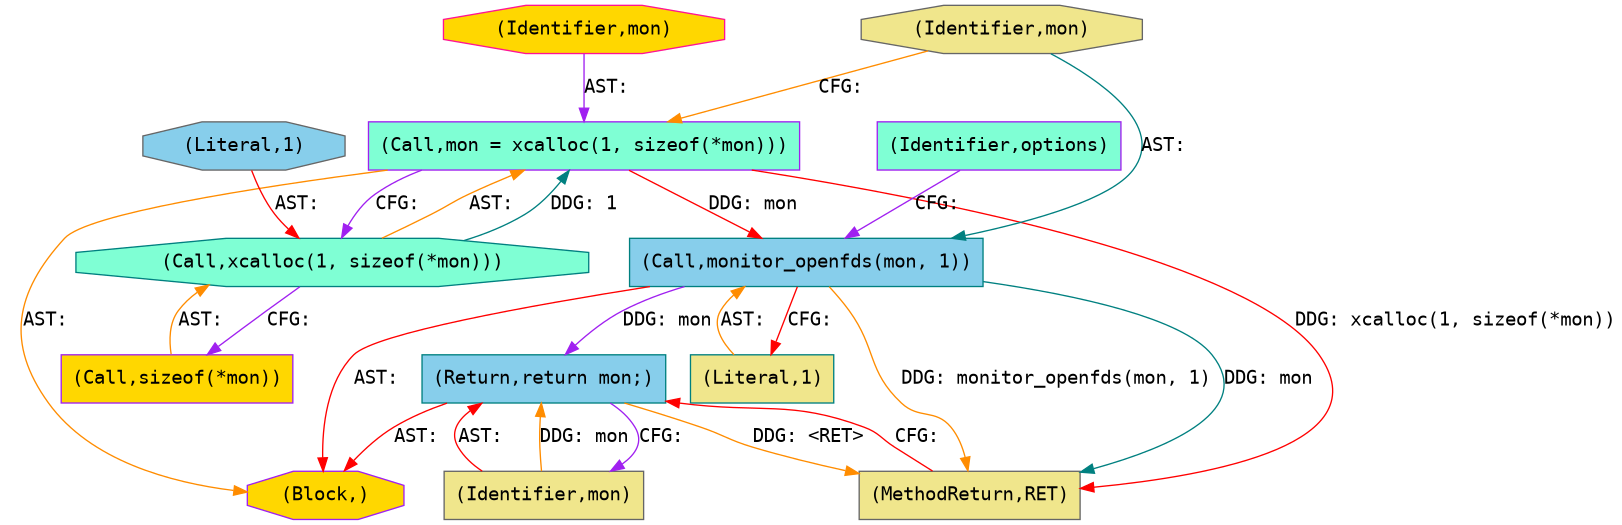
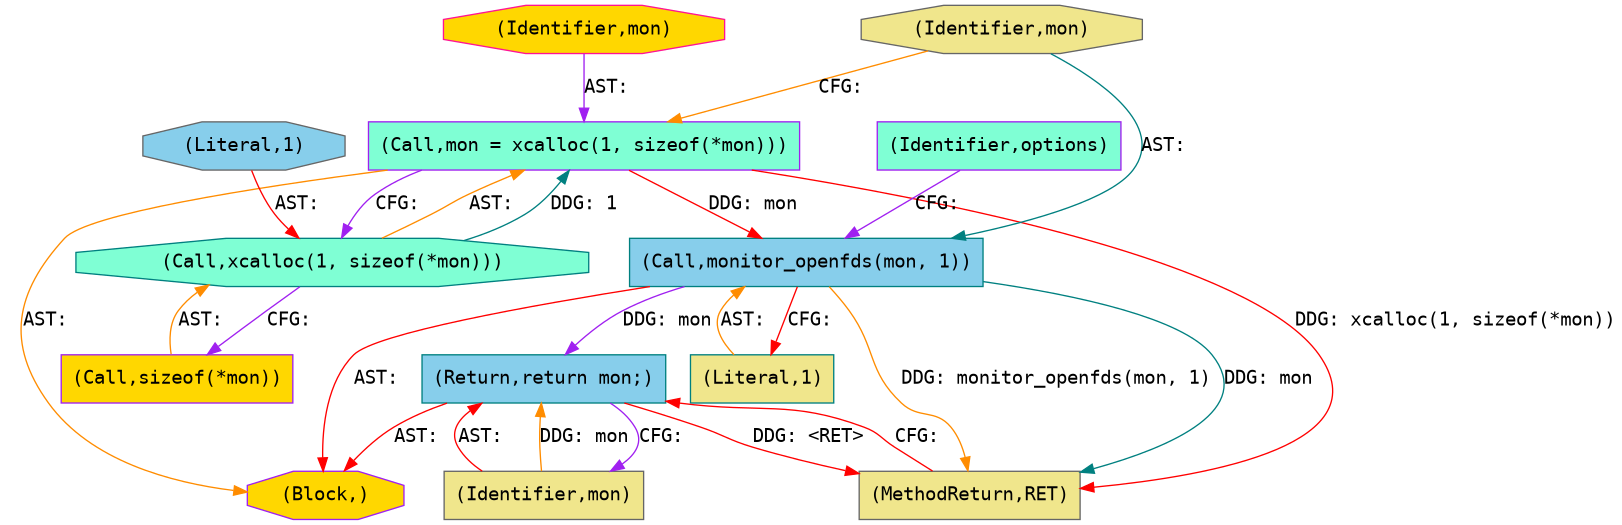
(734, 441) -> (734, 441)
